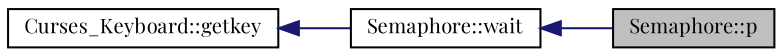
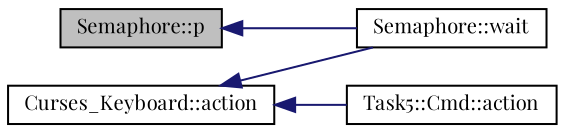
(143, 28) -> (141, 105)
(587, 28) -> (300, 28)
none -> (452, 105)
